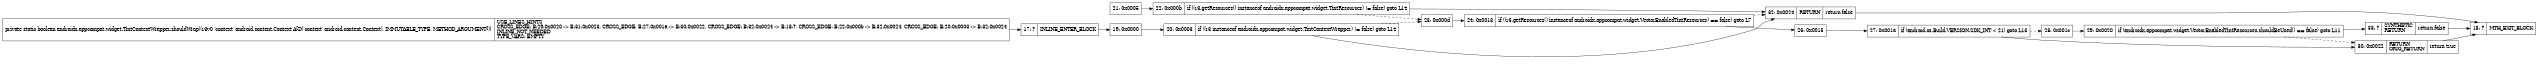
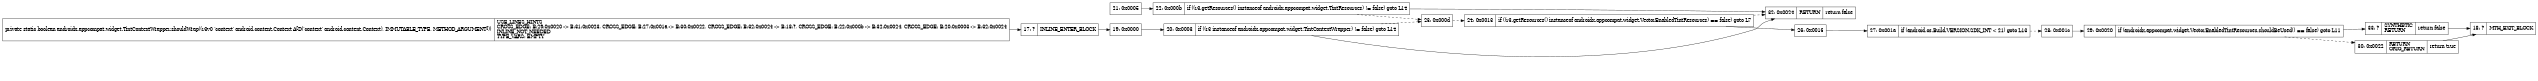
(2166, 13) -> none
(1457, 21) -> (1457, 21)
(2176, 45) -> none
